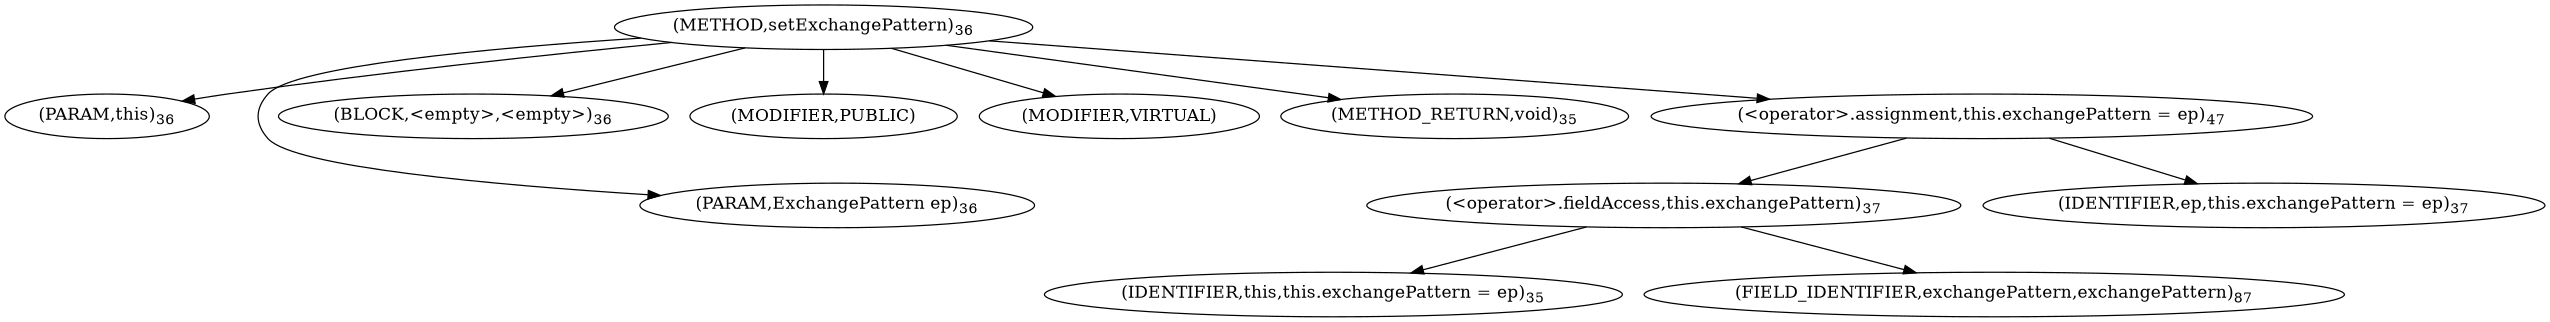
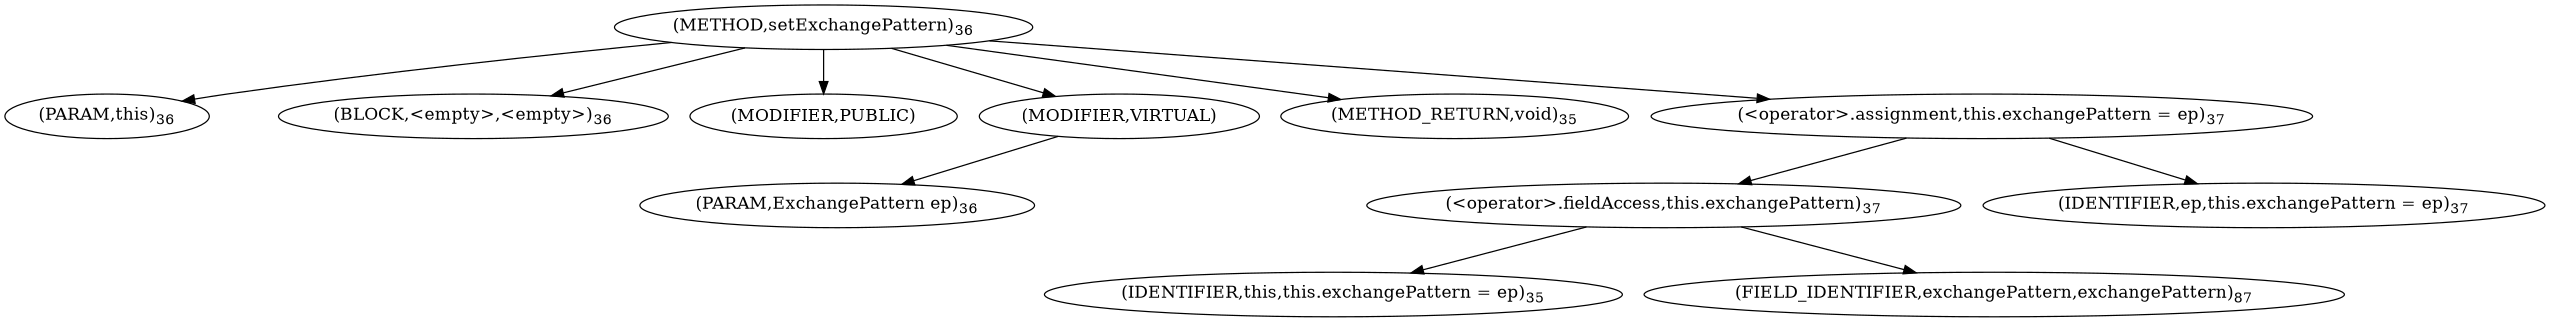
(2216, 114) -> (2216, 114)
(258, 120) -> (986, 159)
